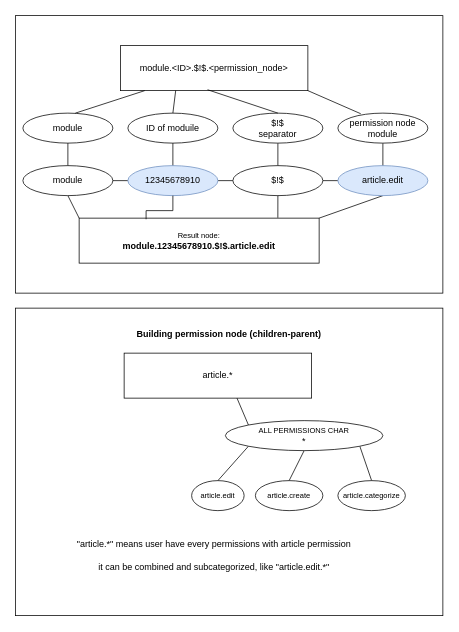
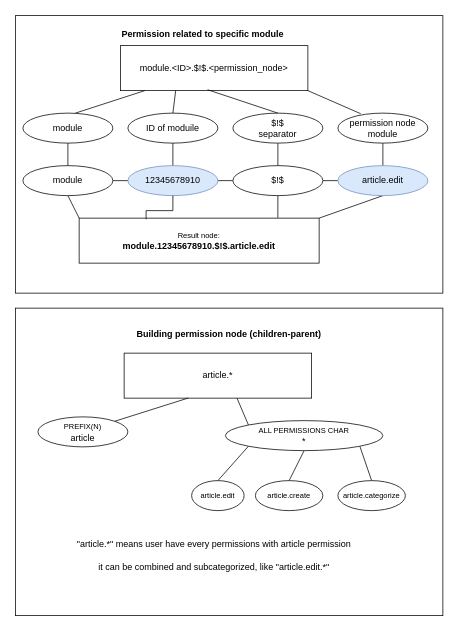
none -> (203, 34)
none -> (150, 410)
none -> (83, 432)
